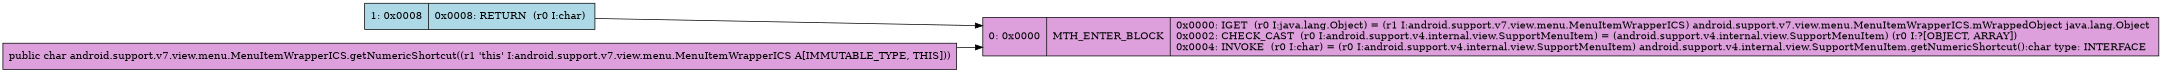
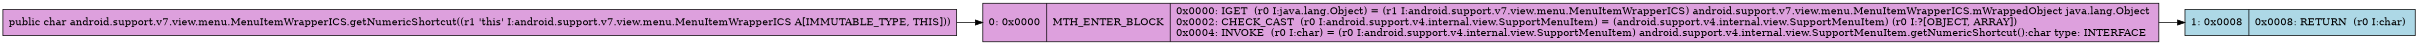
(785, 22) -> (2168, 23)
